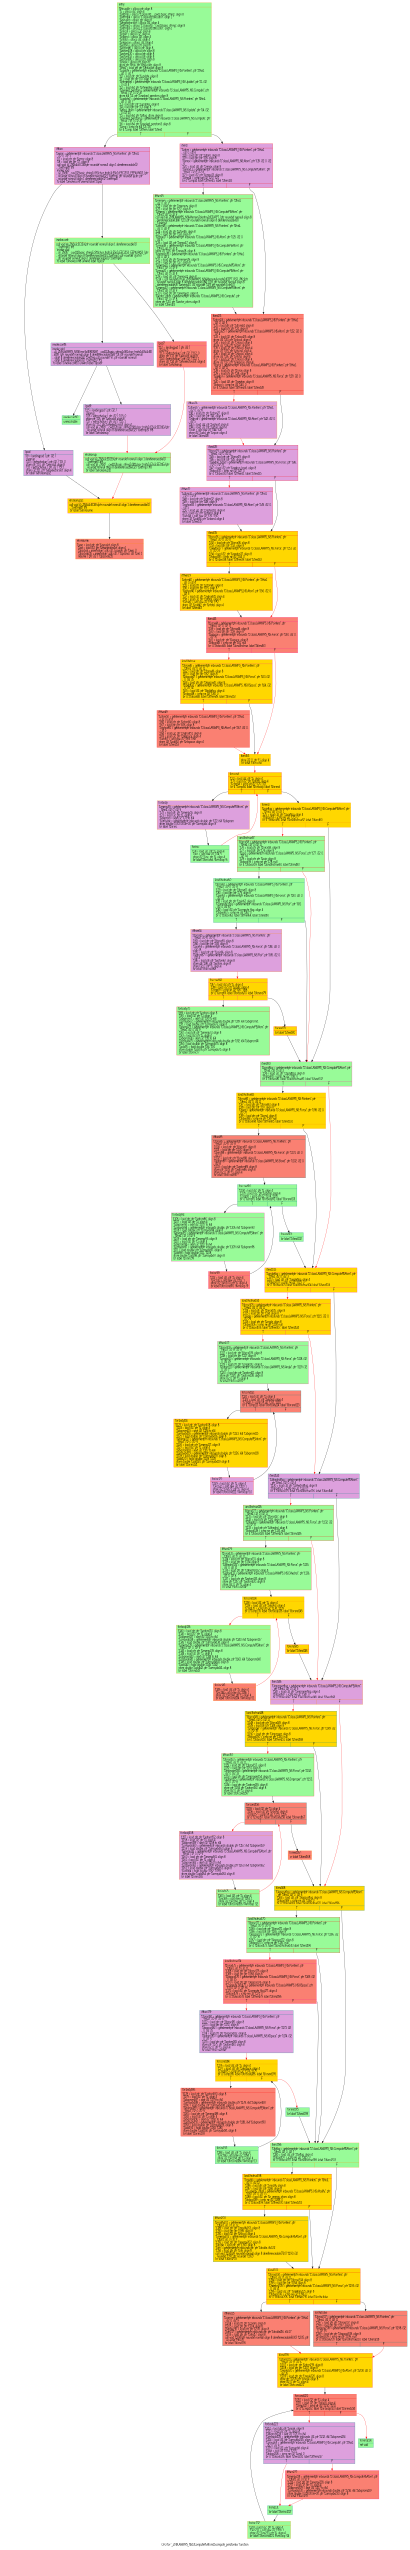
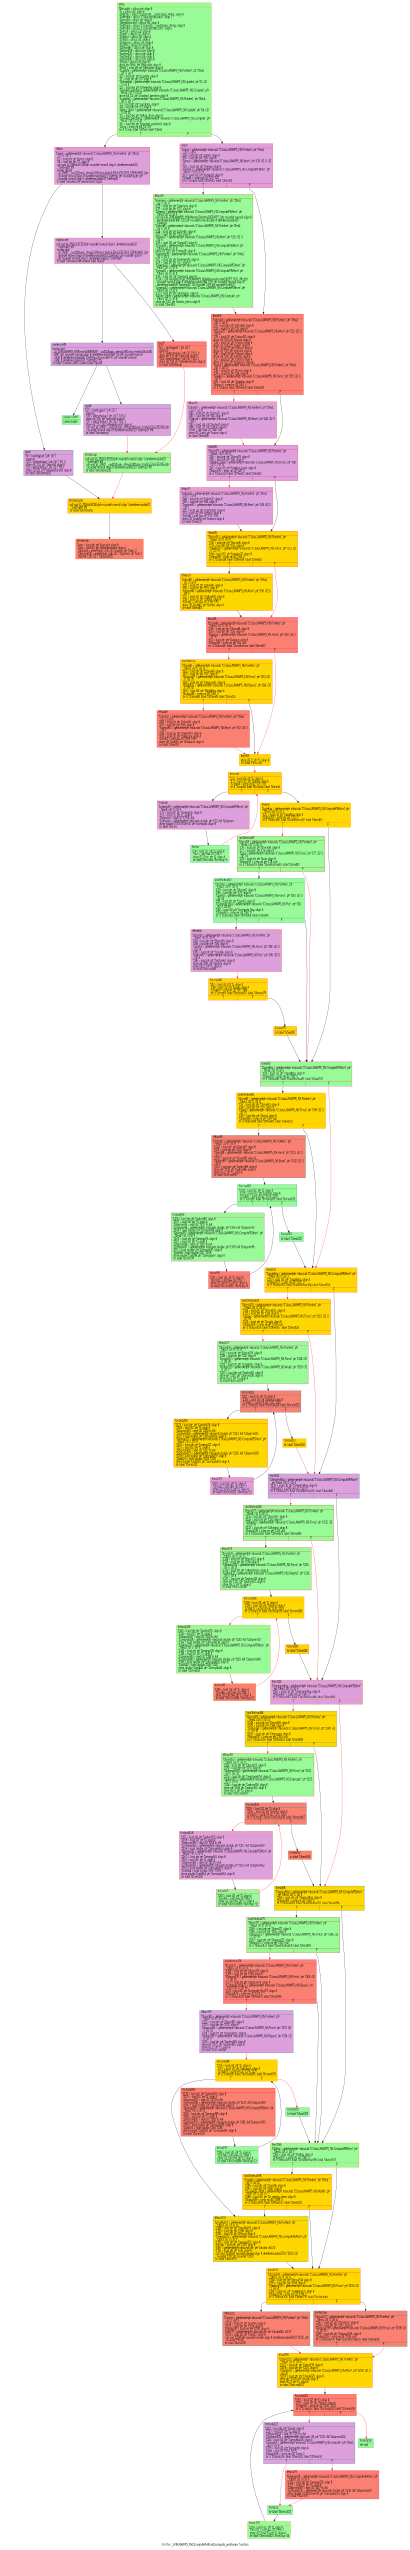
(63, 171) -> (64, 171)
(102, 251) -> (102, 251)
(223, 1031) -> none
none -> (294, 1443)
(231, 2084) -> (181, 2140)
